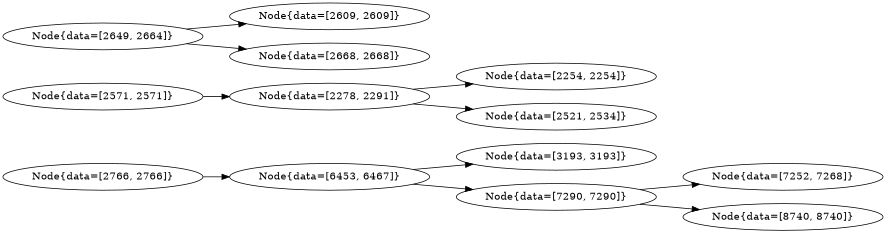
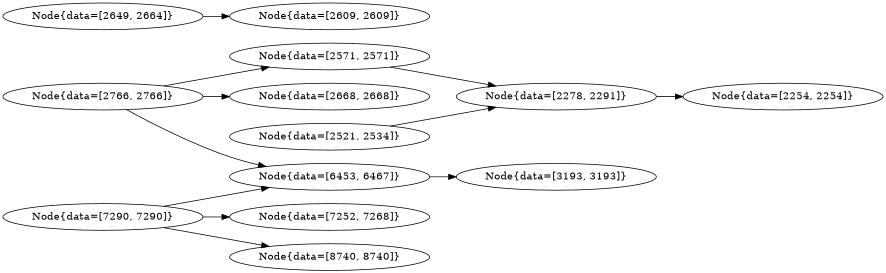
(213, 46) -> (212, 97)
none -> (213, 77)
(439, 106) -> (439, 117)
(439, 187) -> (213, 198)
